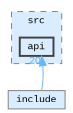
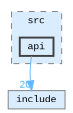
(43, 78) -> (30, 70)
